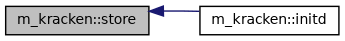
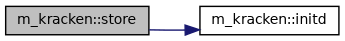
(181, 11) -> (167, 30)
